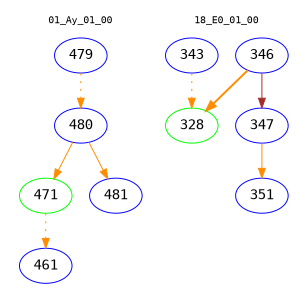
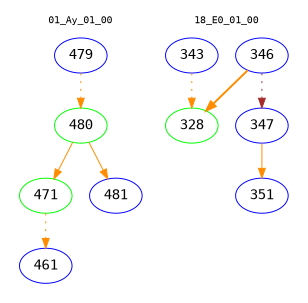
(262, 86) -> (262, 86)
(81, 126) -> (81, 126)
